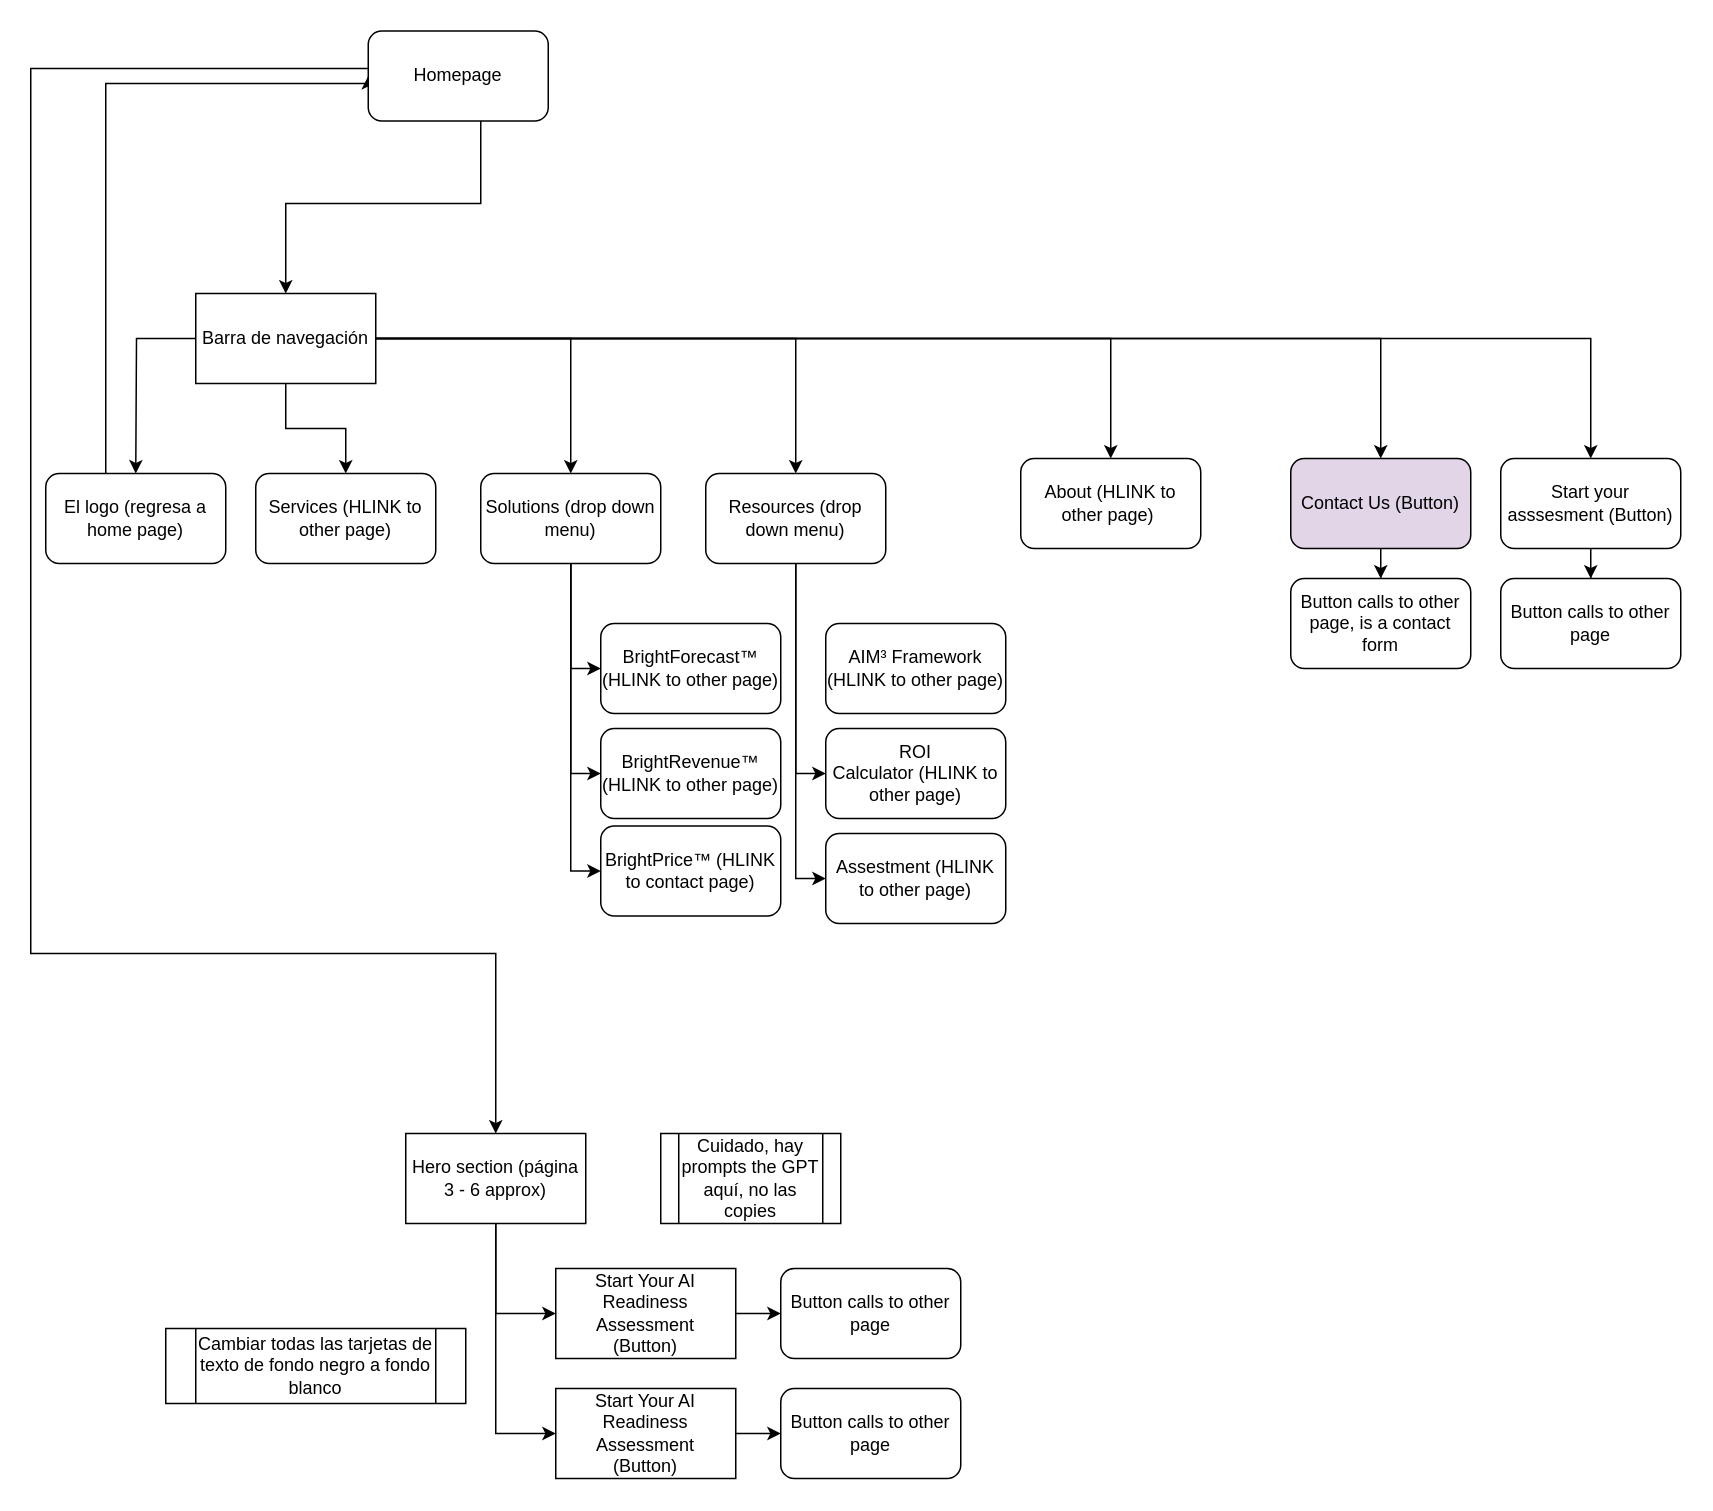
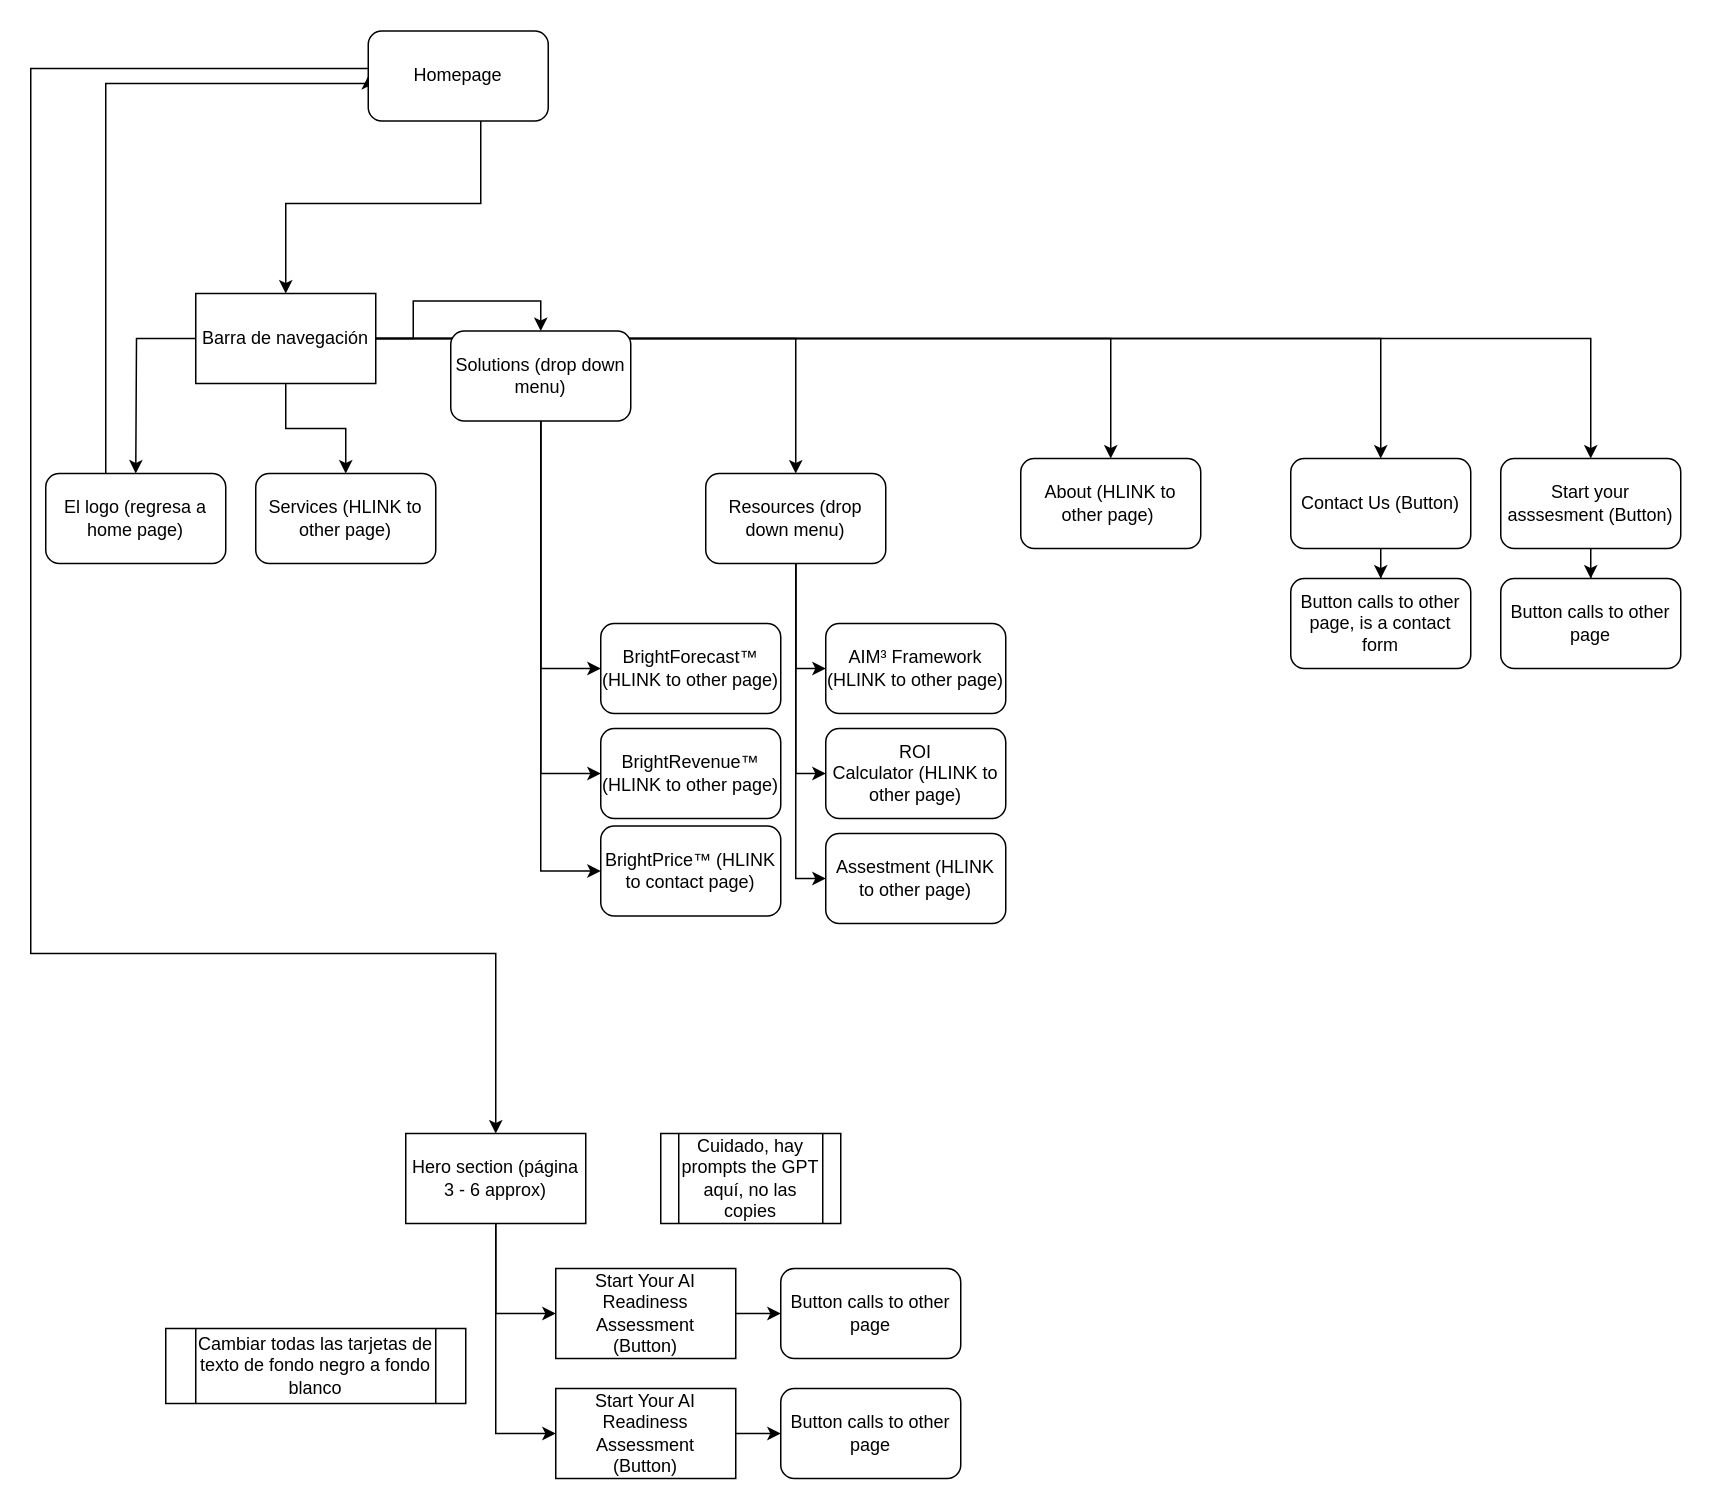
(1381, 503) -> (1381, 503)
(571, 518) -> (541, 376)
none -> (807, 668)
